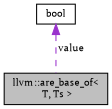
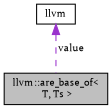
(56, 14) -> (56, 14)
